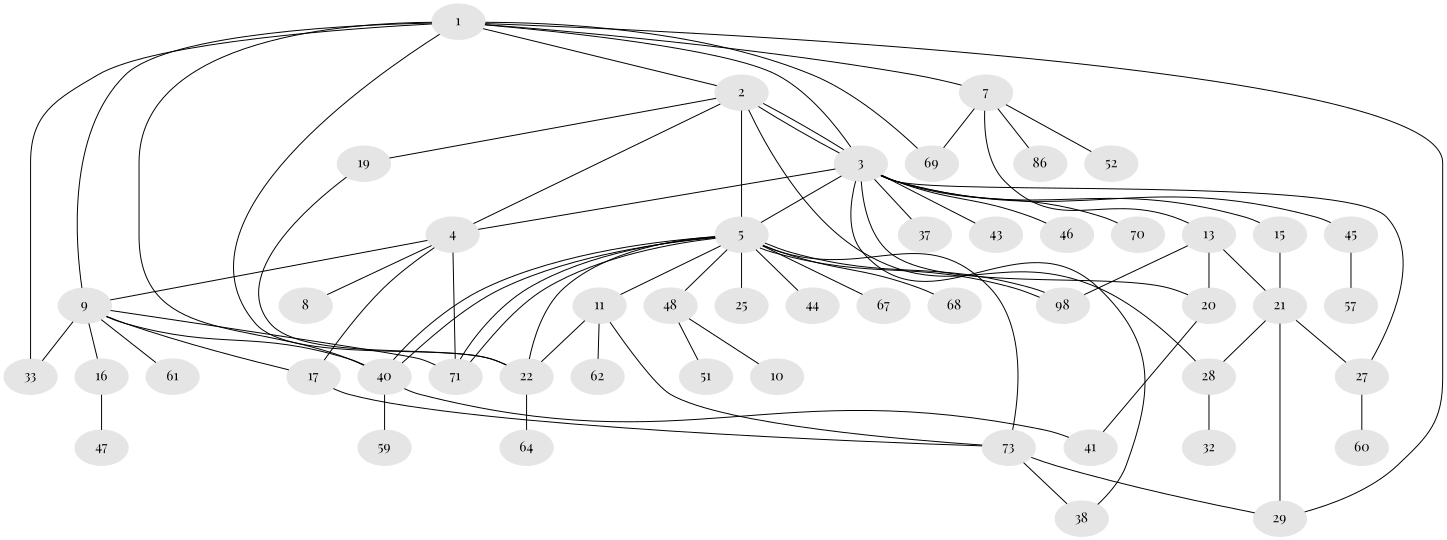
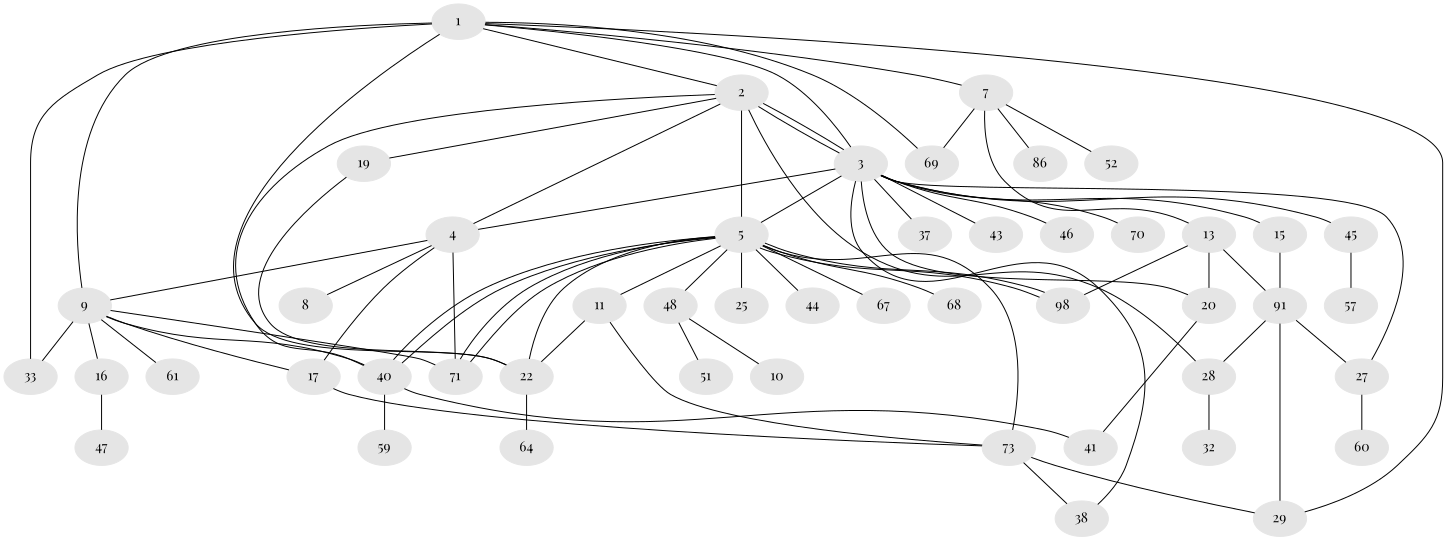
(139, 163) -> (352, 137)
(1280, 306) -> (1280, 306)
(598, 377) -> none
